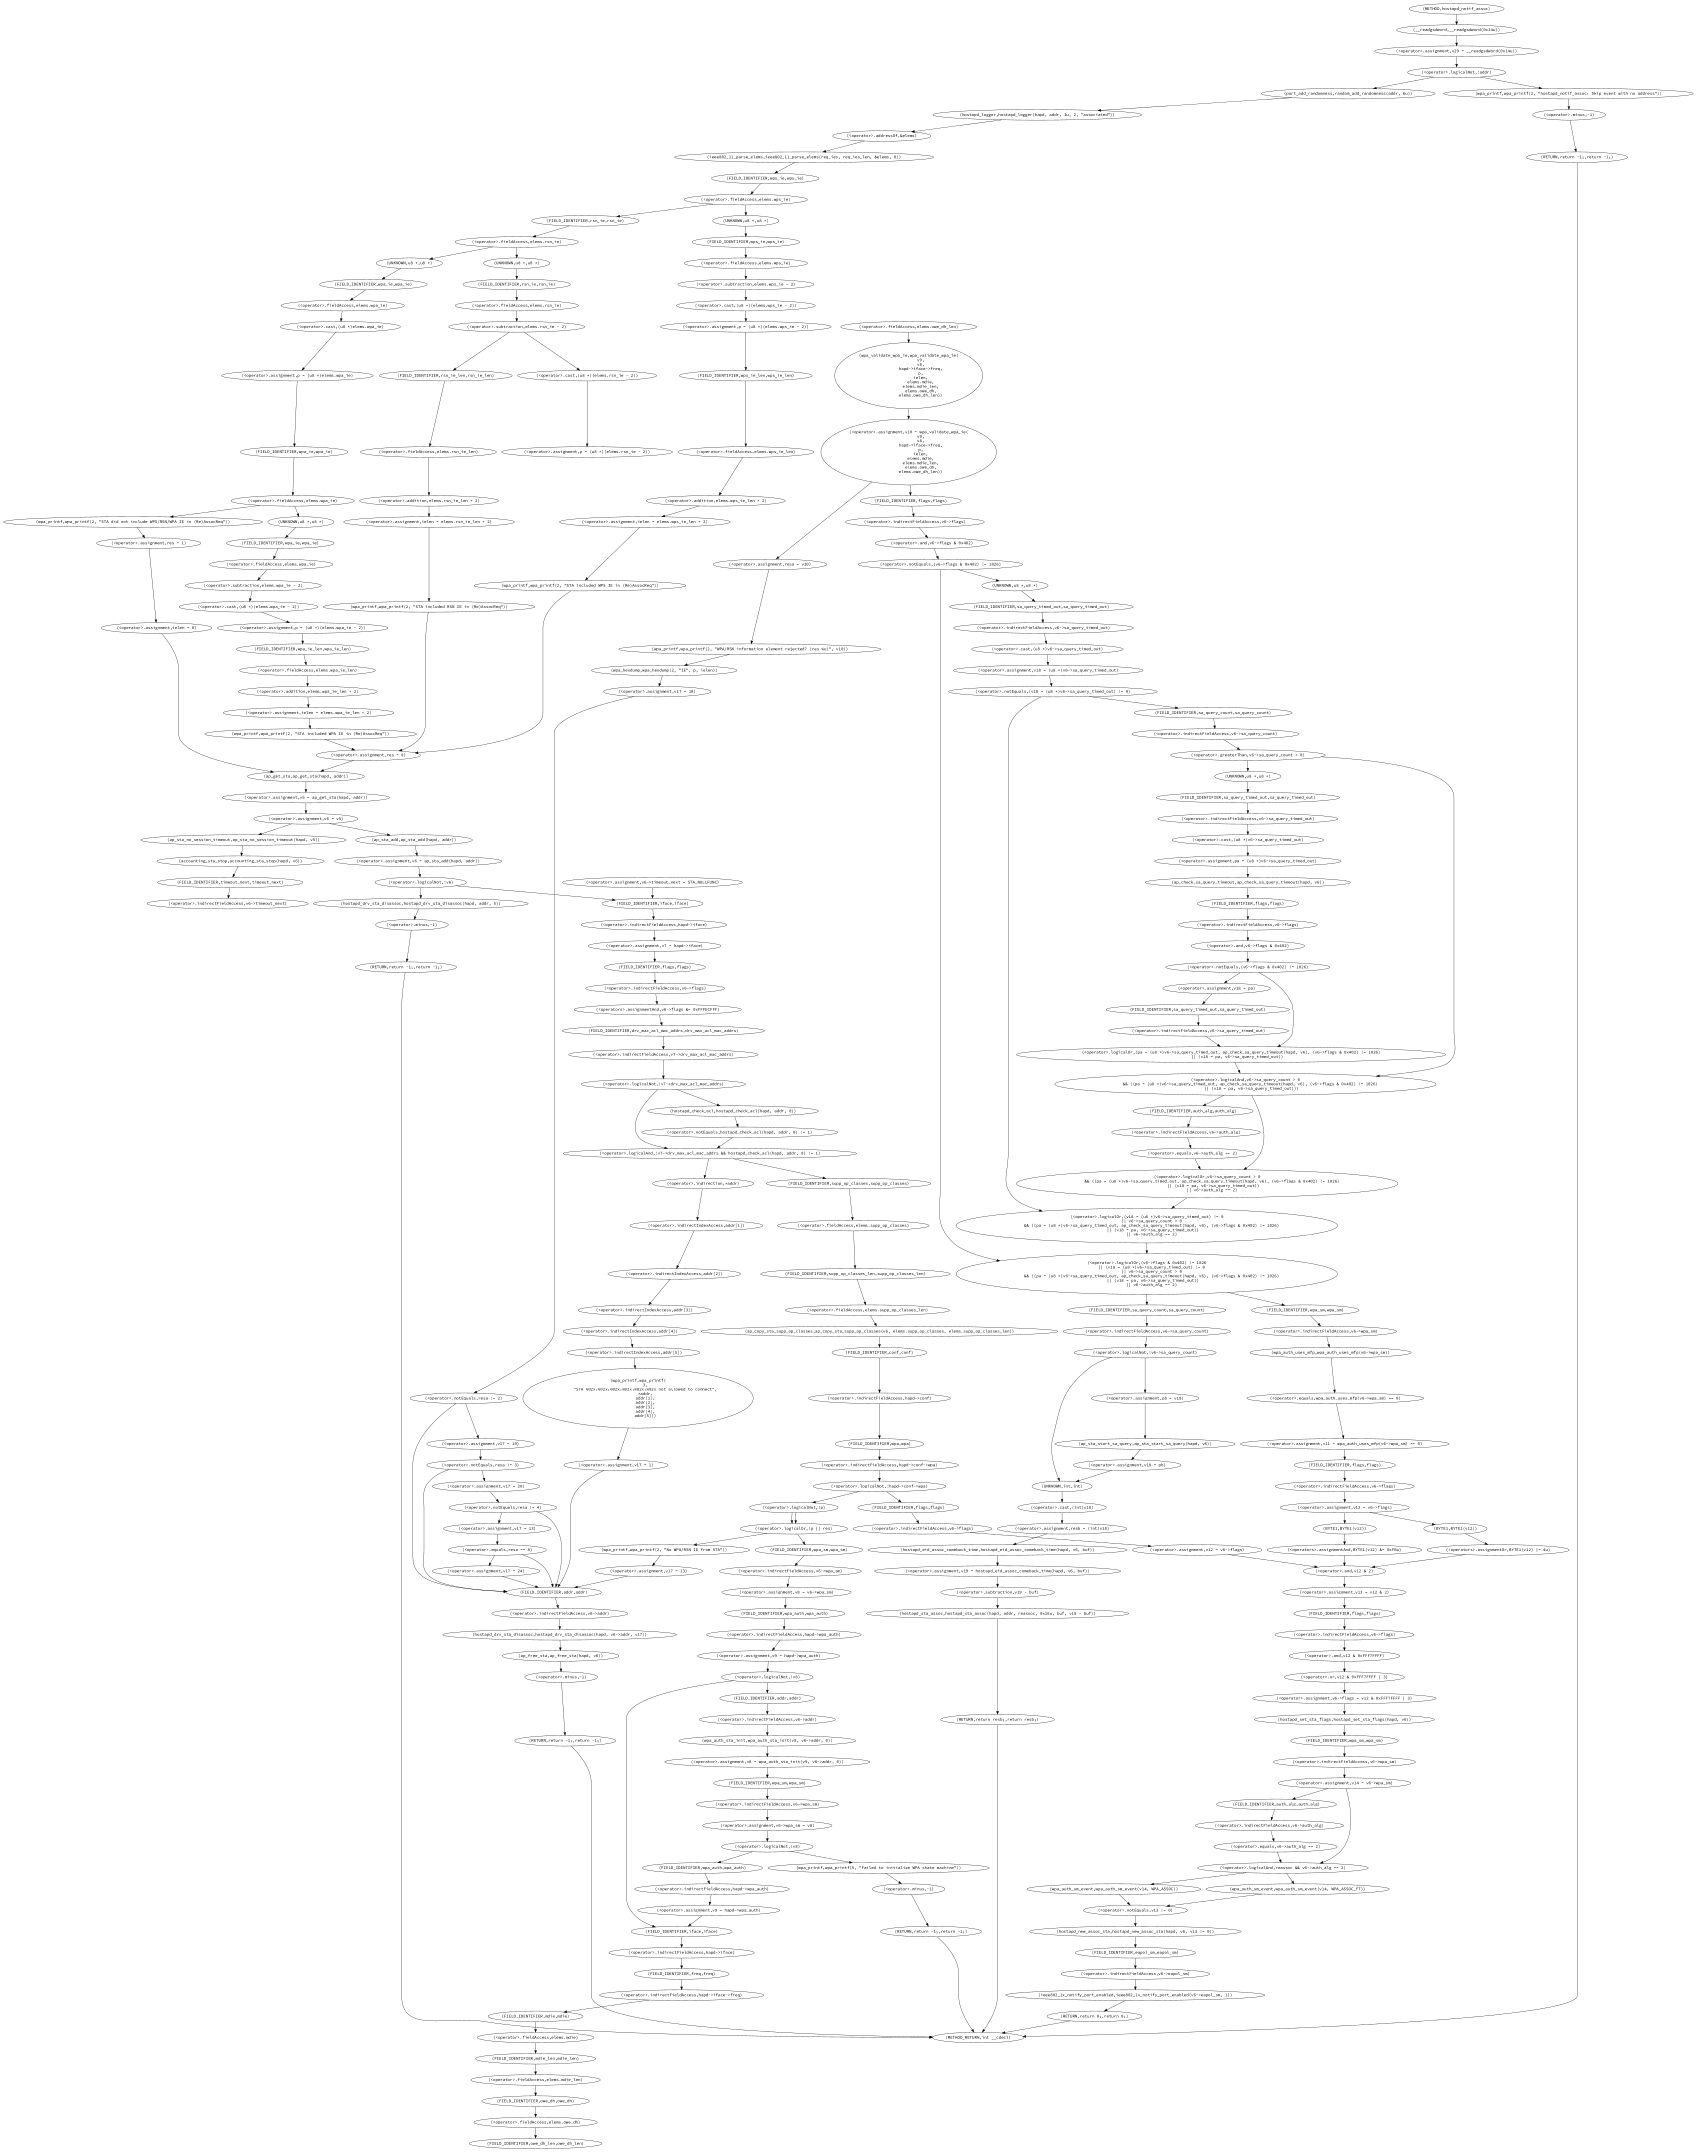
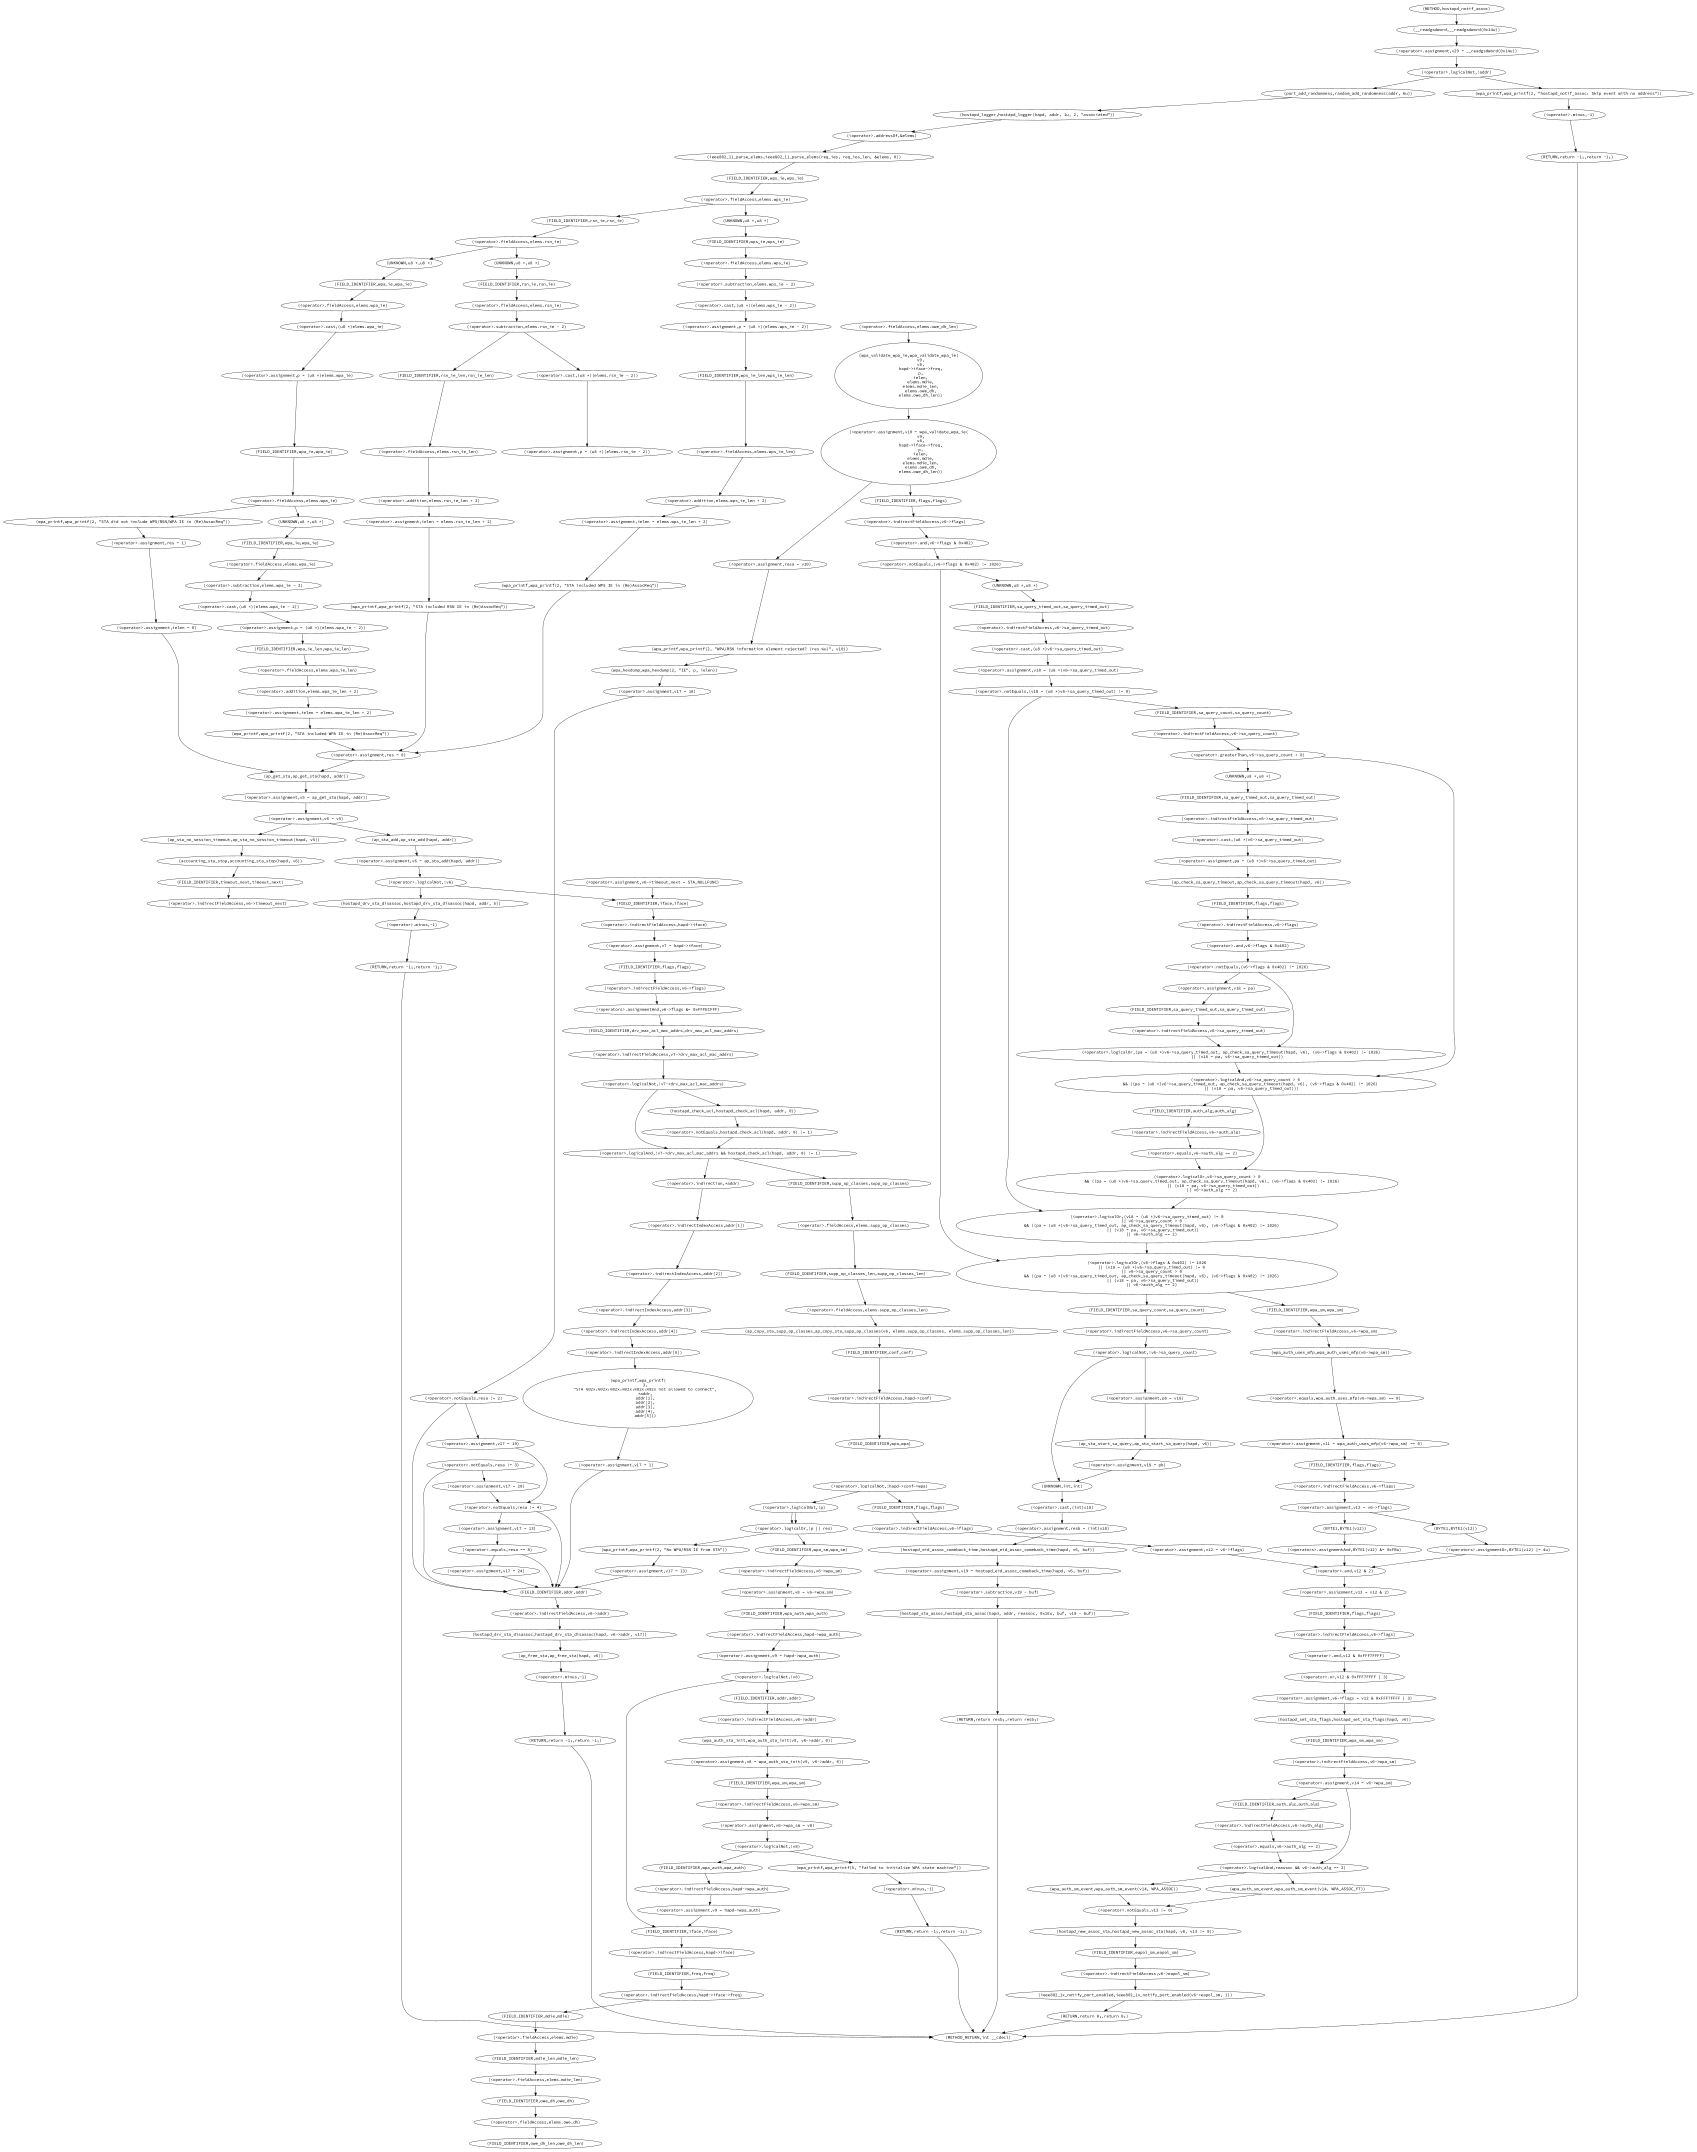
(481, 1453) -> (545, 1471)
(880, 1465) -> none
